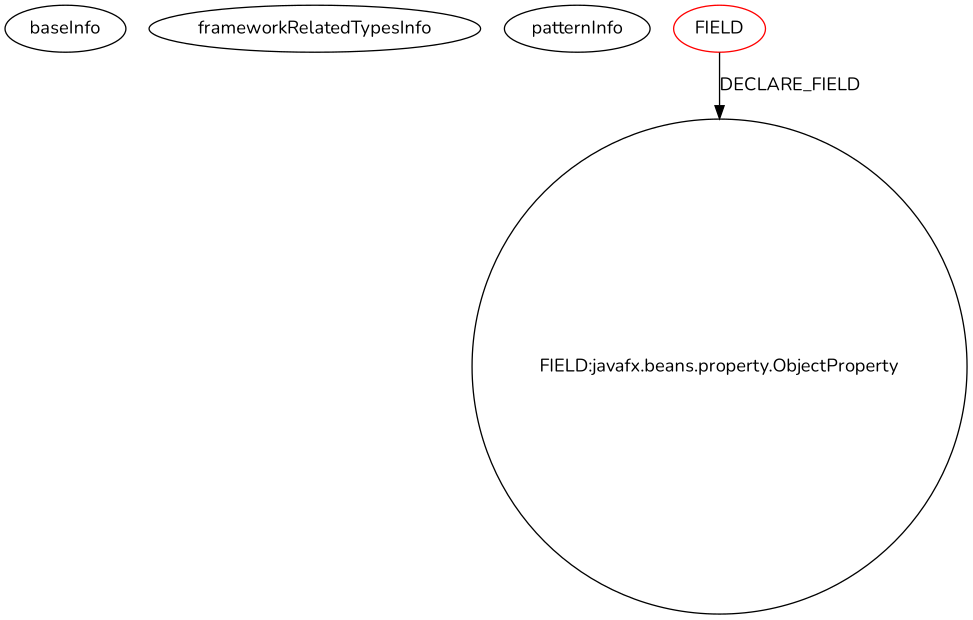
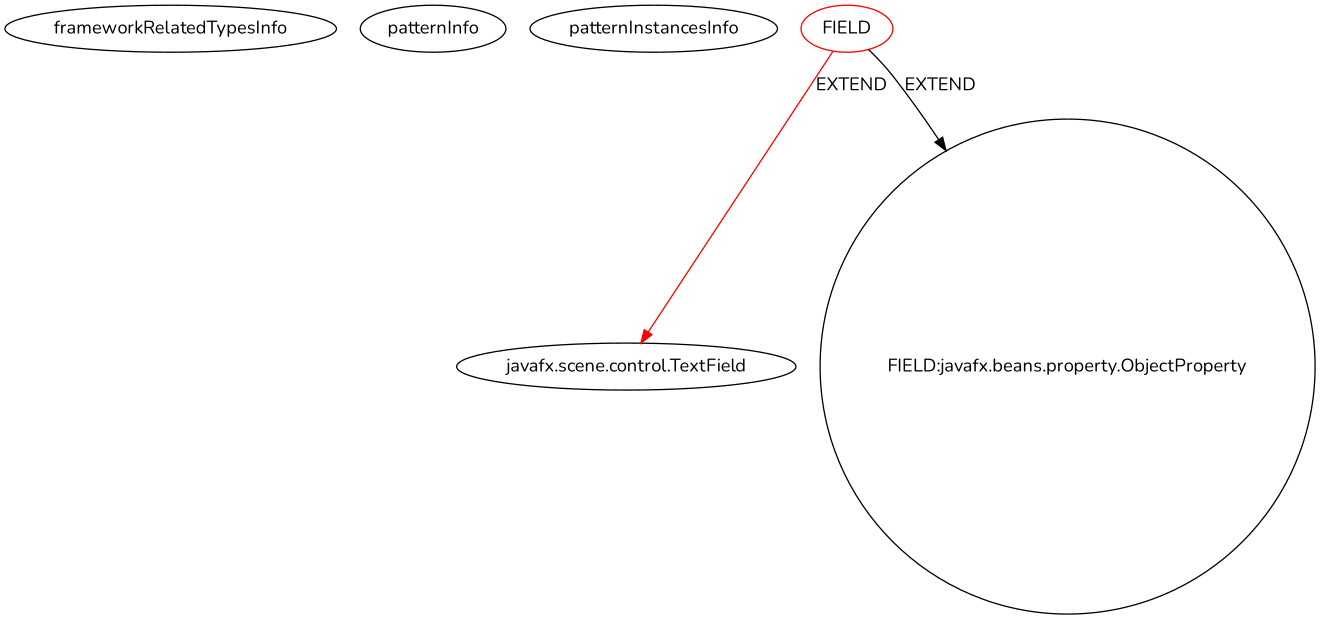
(65, 29) -> none
none -> (654, 29)
(791, 86) -> (940, 86)
none -> (626, 367)
